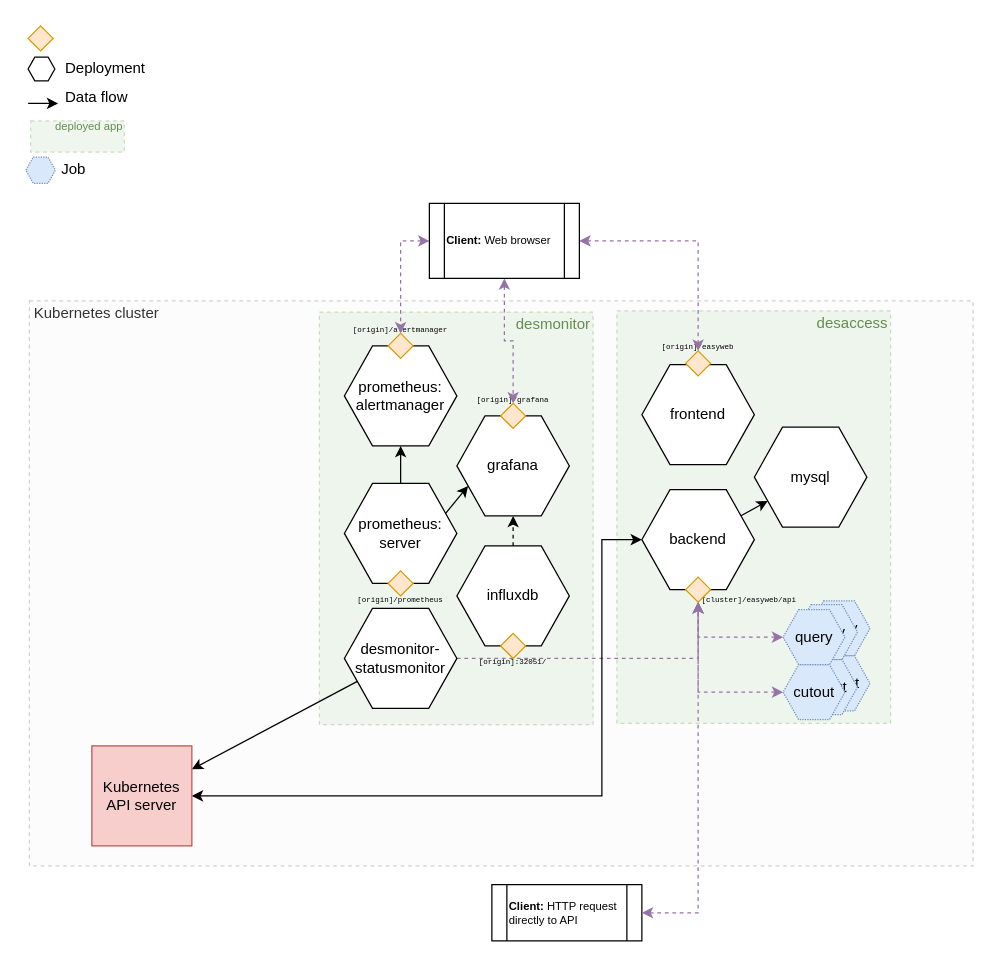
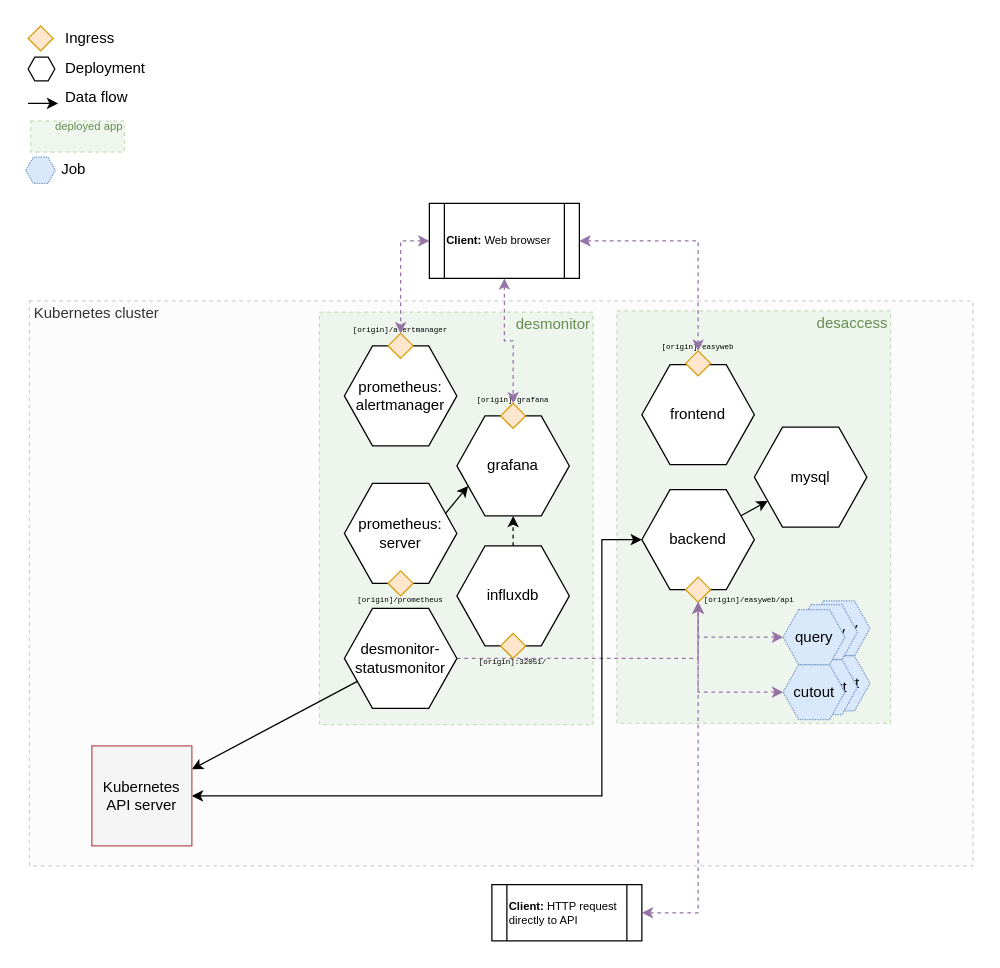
none -> (88, 38)
(401, 469) -> none
(749, 599) -> (749, 599)
(142, 796) -> (142, 796)
